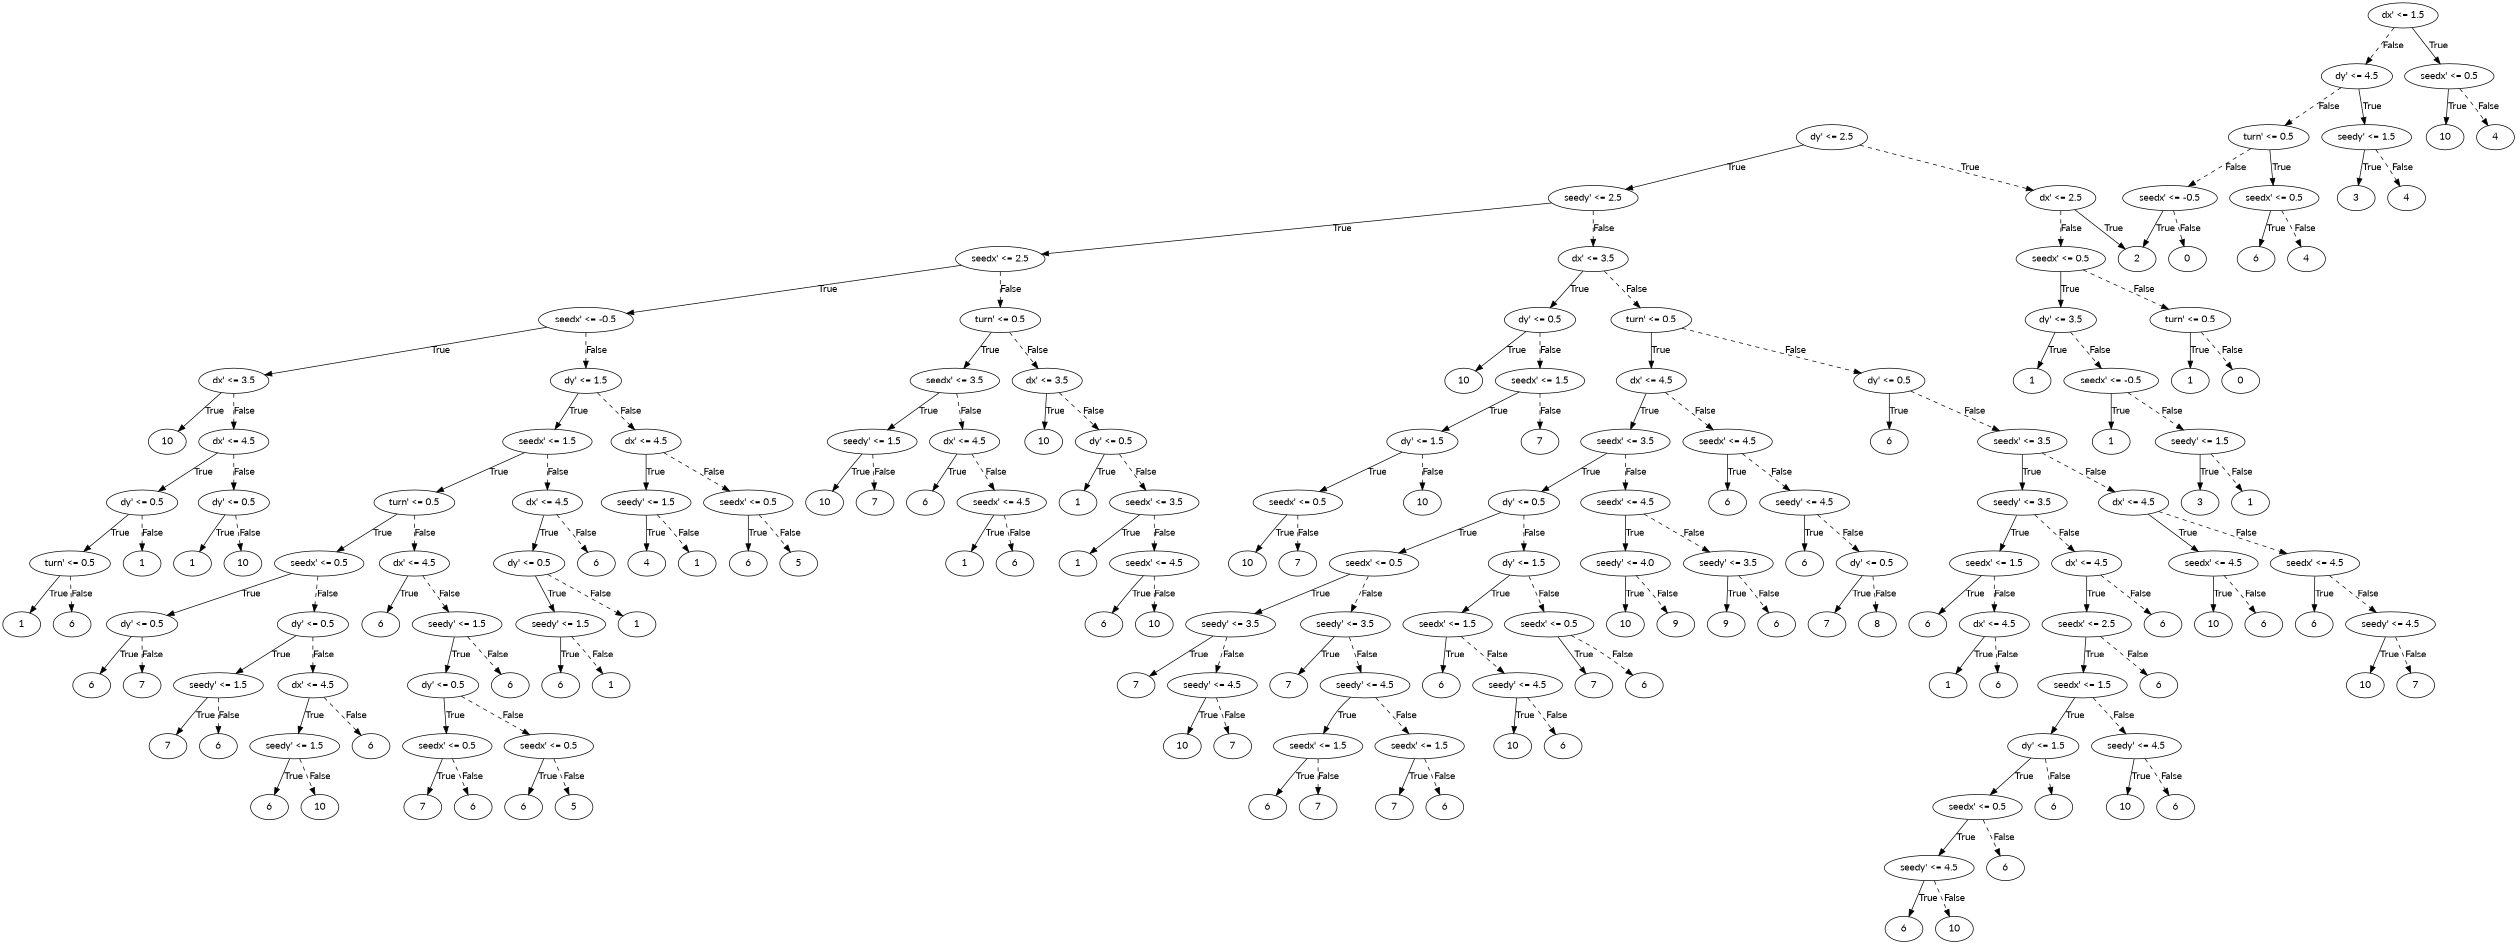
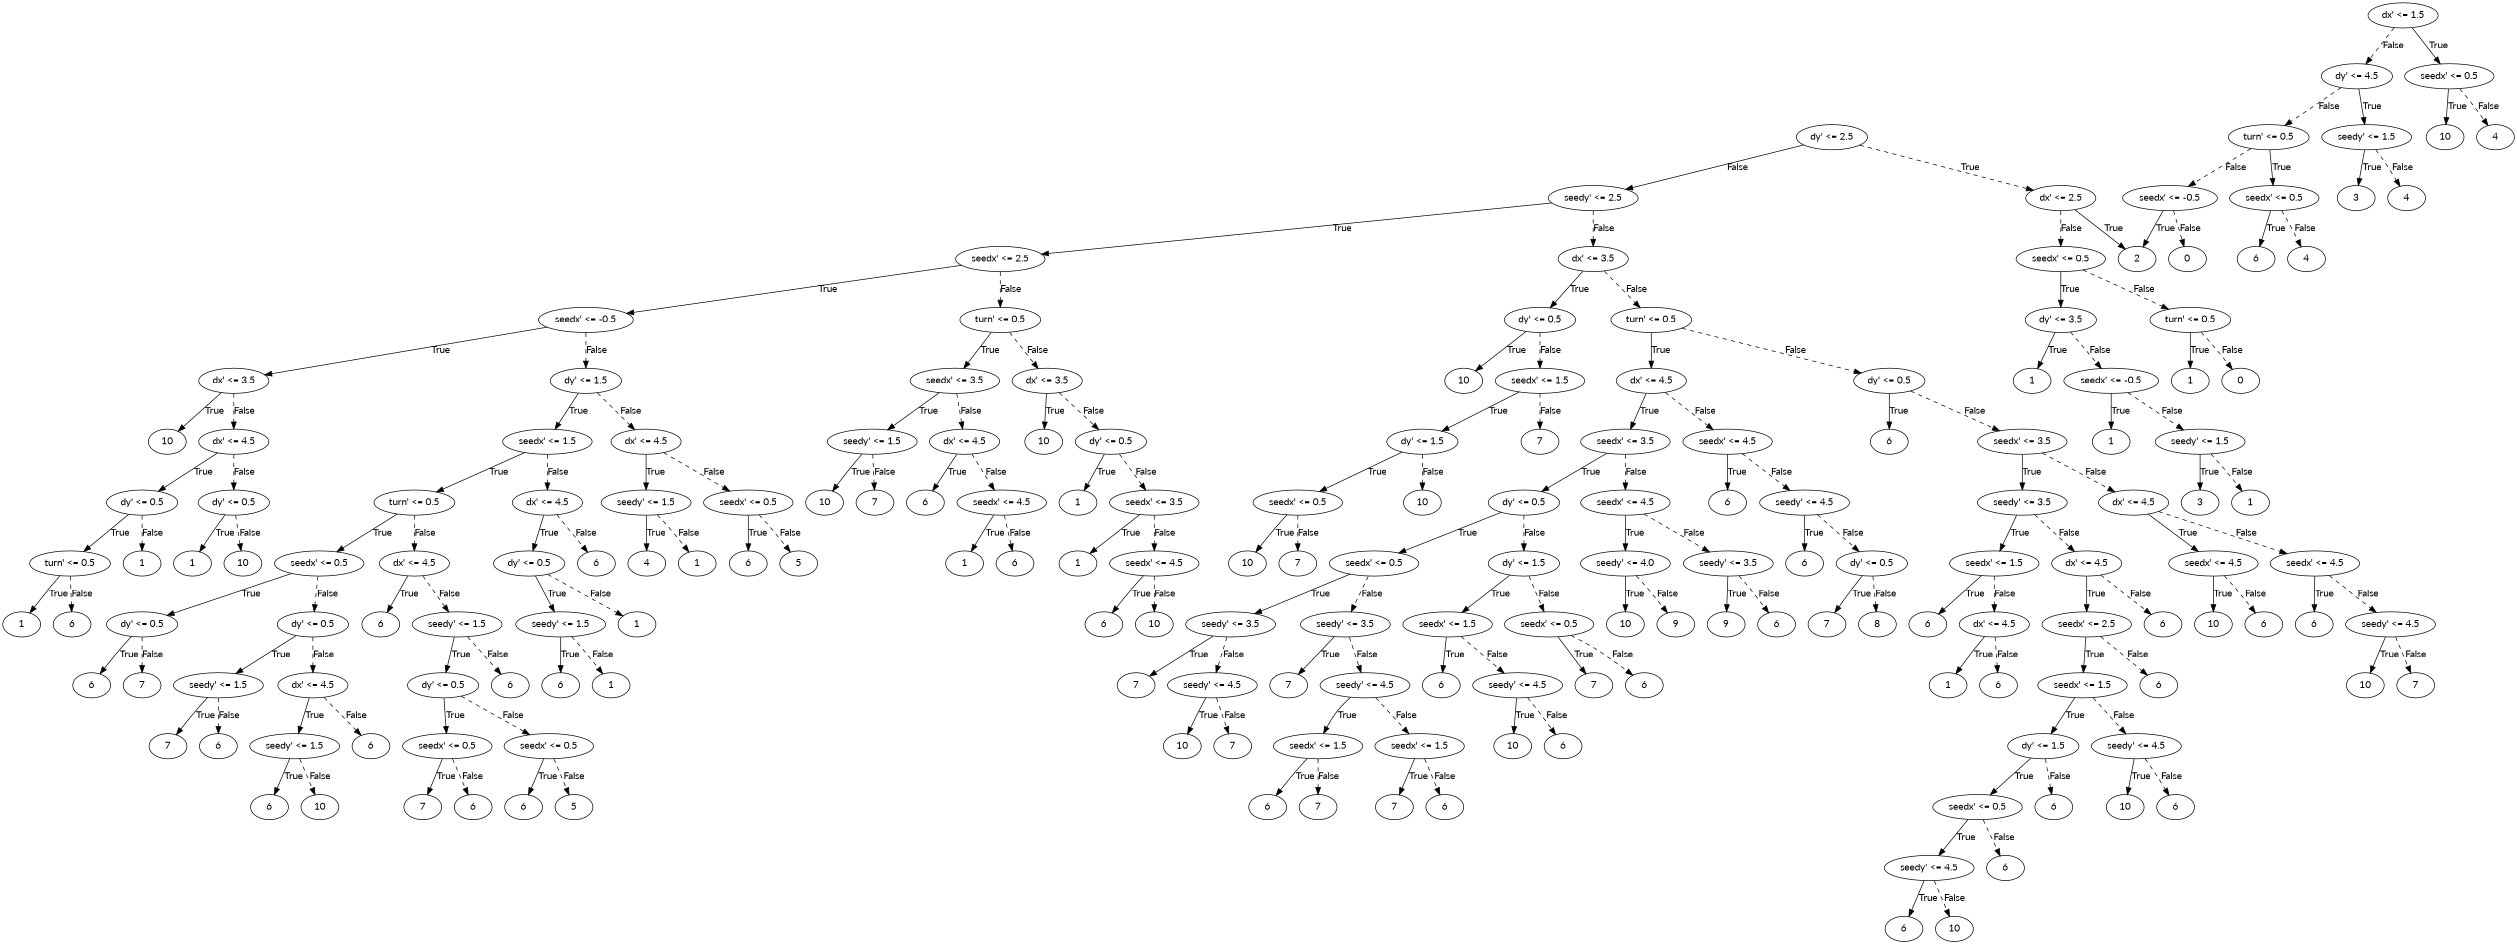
(1737, 168) -> (1738, 168)
